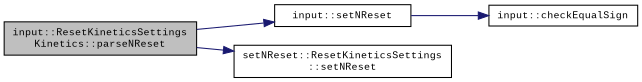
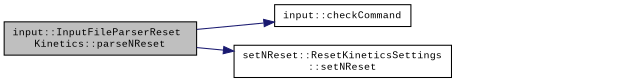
(343, 16) -> (343, 16)
(563, 16) -> none
(100, 38) -> (100, 38)
